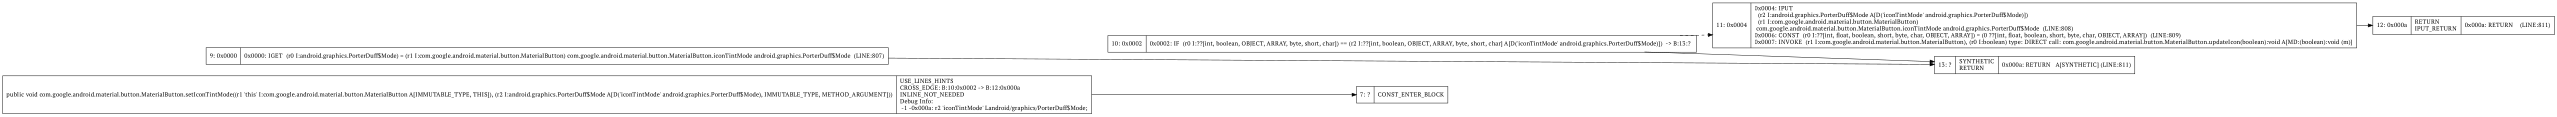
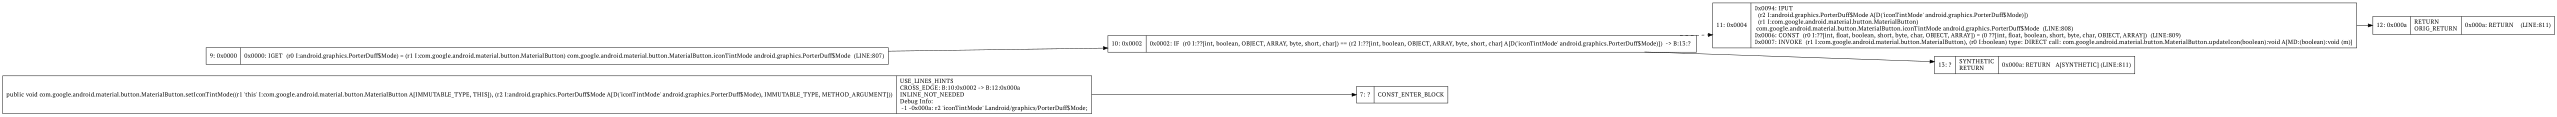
(1776, 8) -> (1776, 8)
(2436, 29) -> (2436, 29)
(1409, 61) -> (996, 50)
